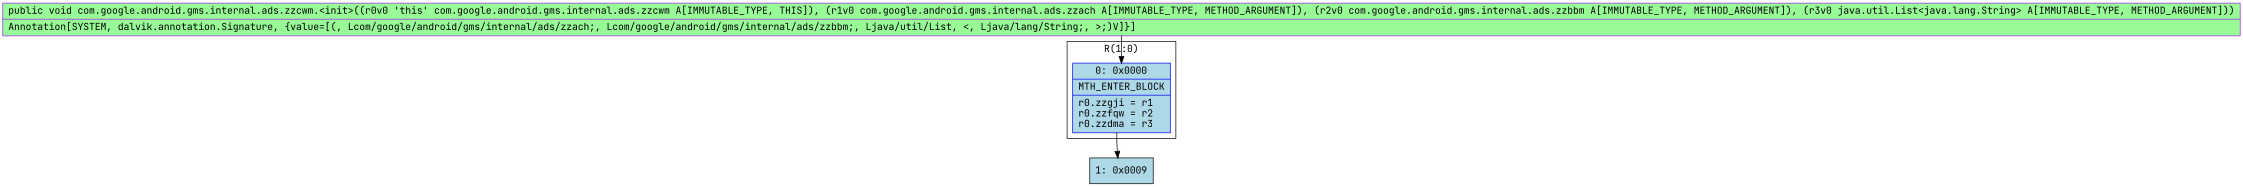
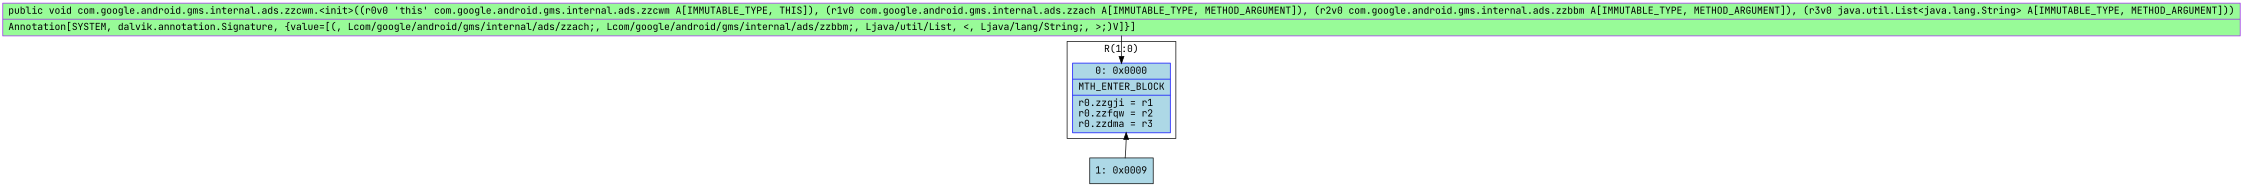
(1117, 143) -> (1126, 149)
